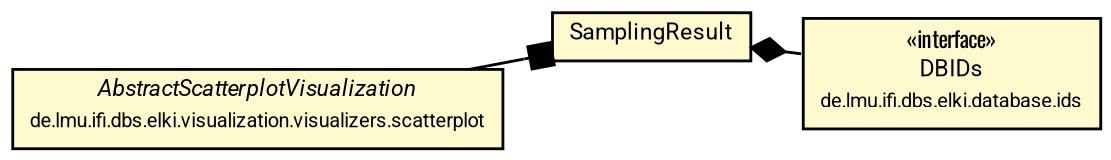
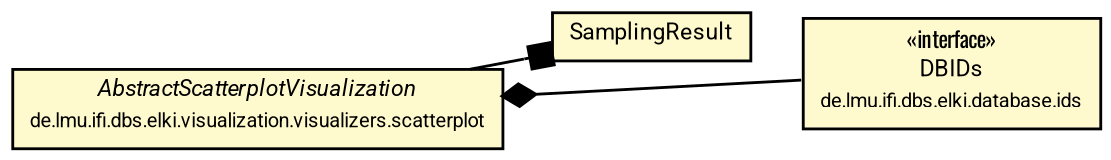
(793, 53) -> (669, 87)
